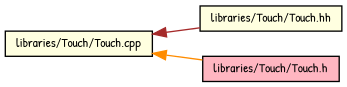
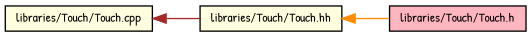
(184, 58) -> (372, 19)
